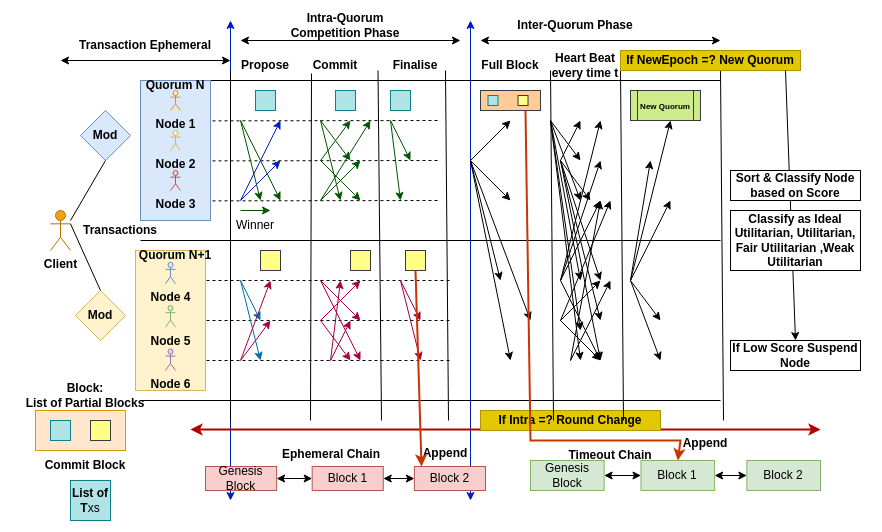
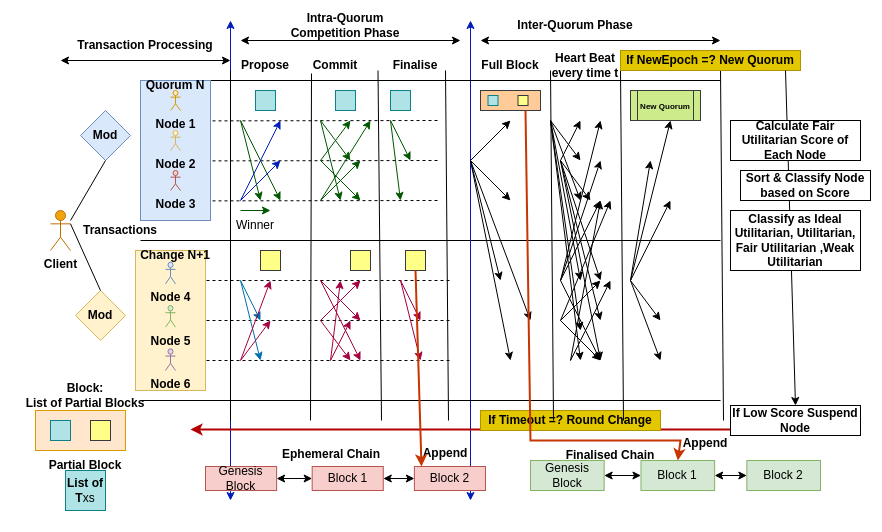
(146, 46) -> (146, 46)
none -> (796, 141)
(796, 186) -> (806, 186)
(176, 256) -> (176, 256)
(796, 356) -> (796, 421)
(571, 421) -> (571, 421)
(611, 456) -> (611, 456)
(86, 466) -> (86, 466)
(91, 501) -> (86, 491)
